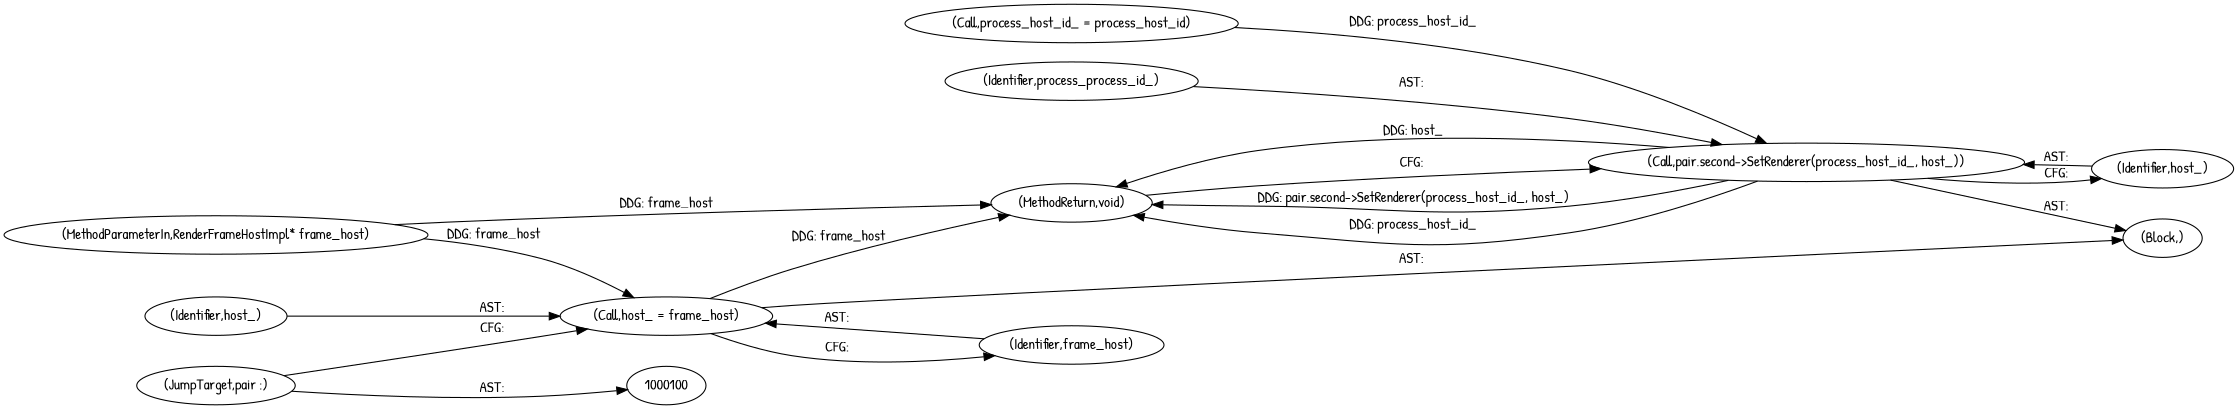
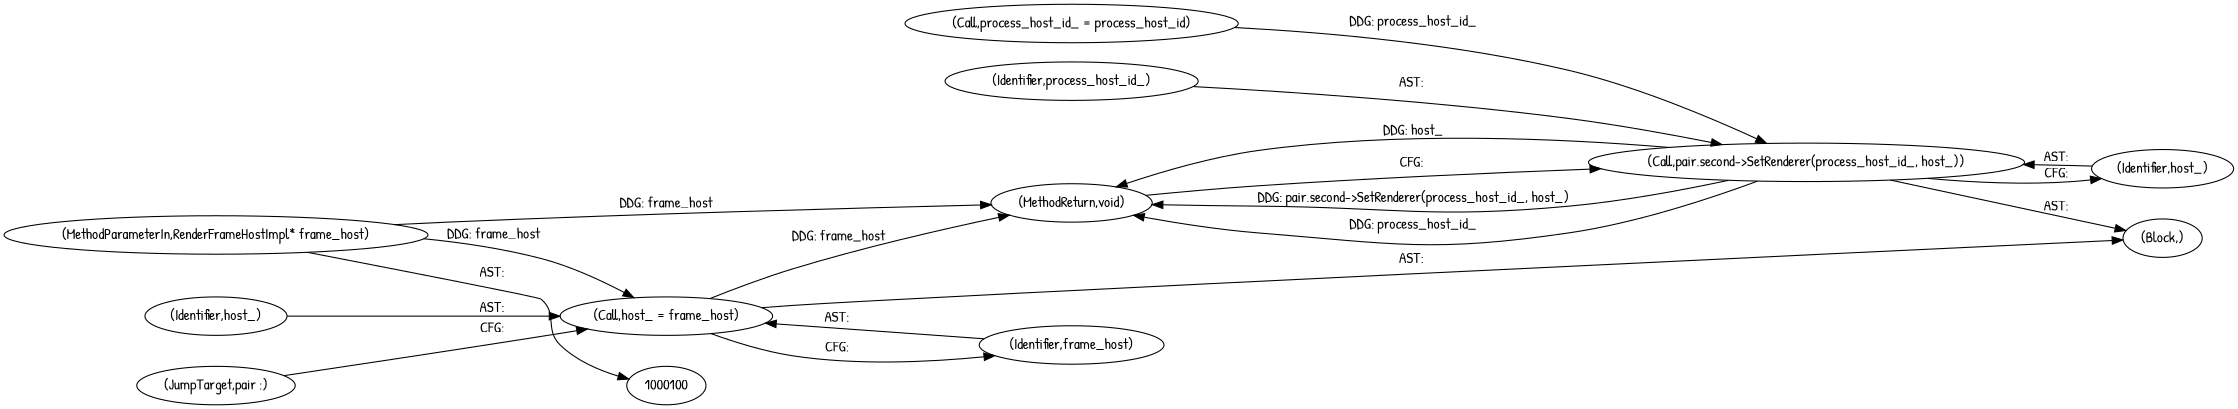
(1072, 81) -> (1072, 81)
(454, 397) -> (482, 287)
